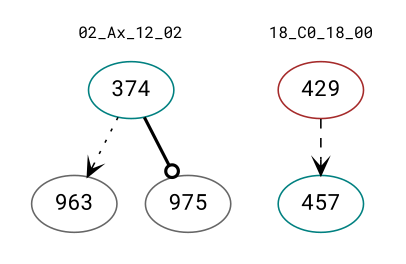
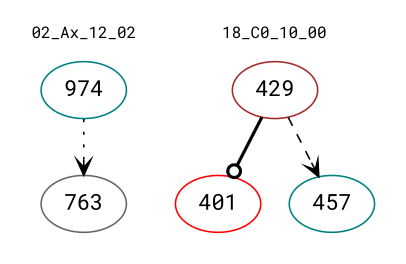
(322, 34) -> (275, 34)
(131, 90) -> (84, 90)
(74, 204) -> (84, 204)
(188, 204) -> none
none -> (218, 204)
